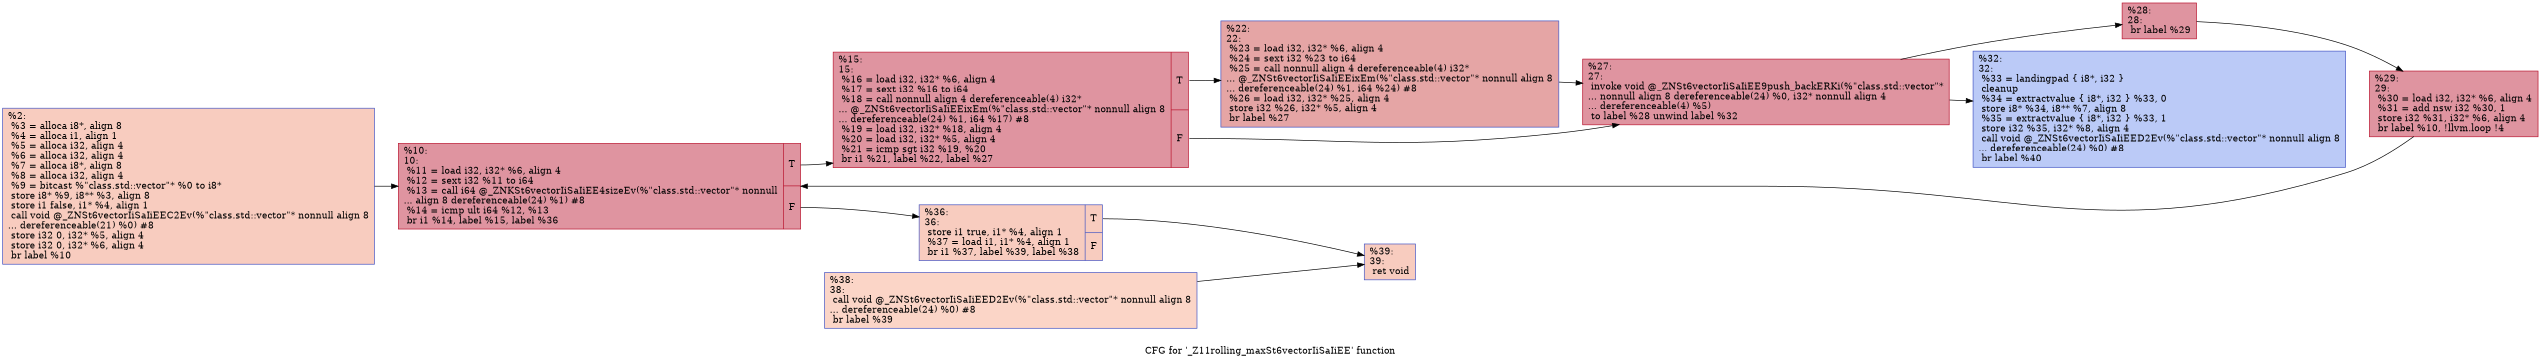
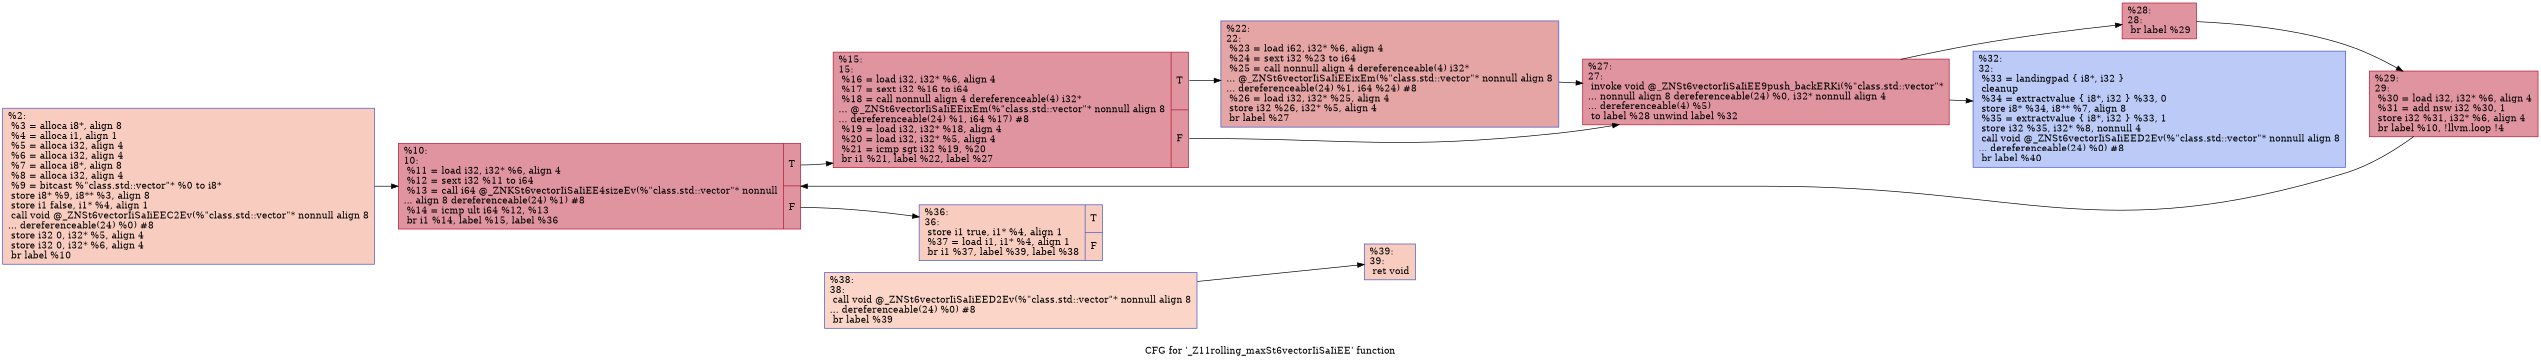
(1305, 49) -> (1305, 49)
(2054, 129) -> (2060, 129)
(81, 226) -> (81, 226)
(1231, 230) -> none
